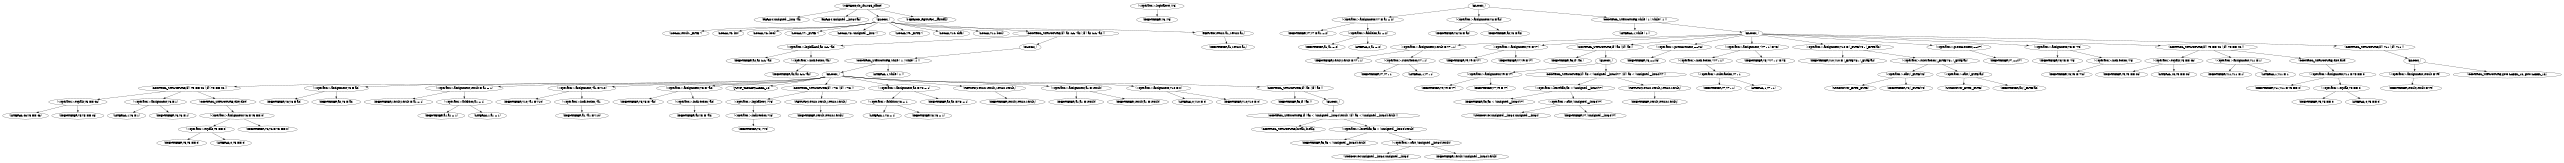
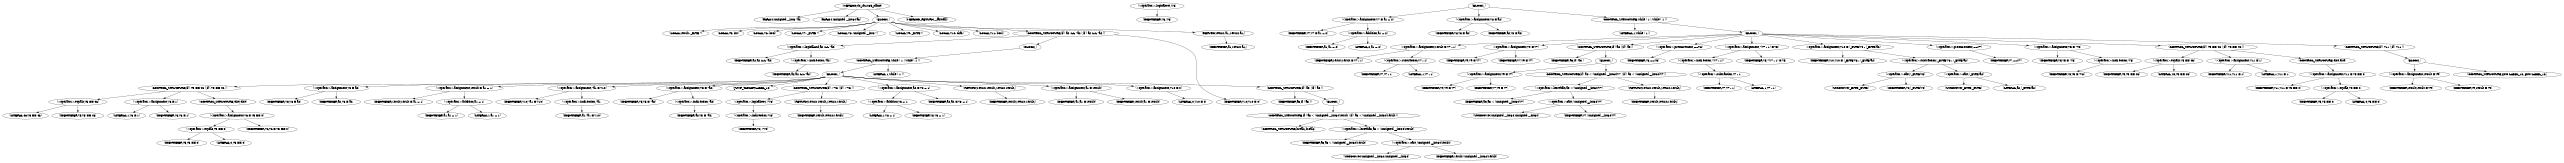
(2019, 88) -> (2019, 88)
none -> (2473, 88)
(1200, 95) -> (1185, 48)
